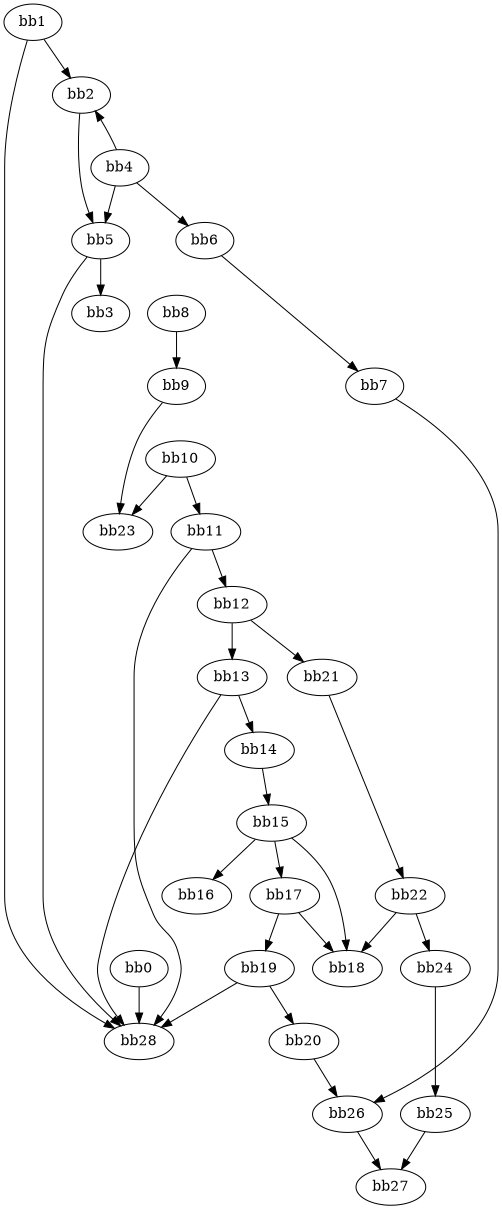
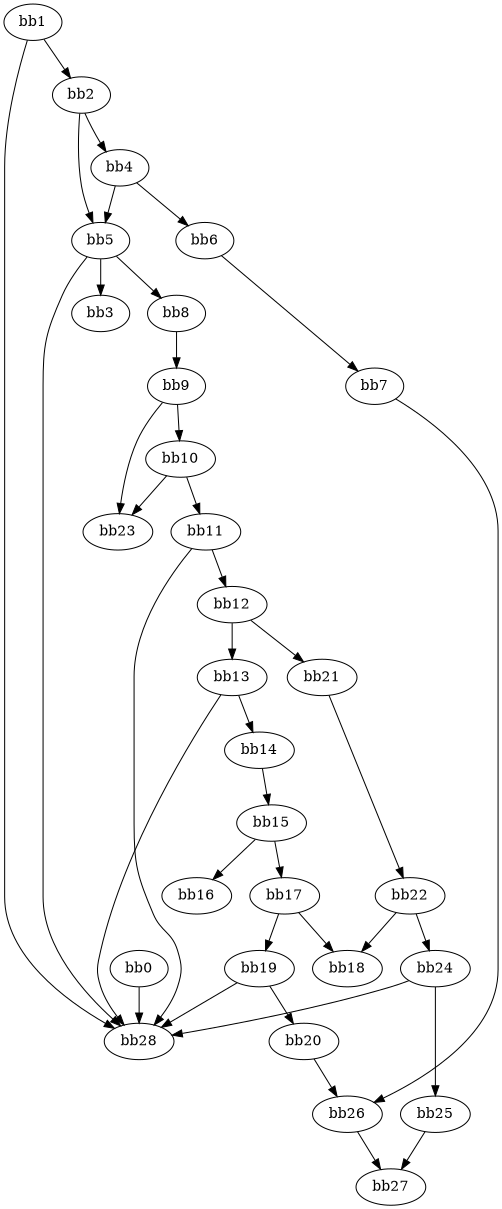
(109, 135) -> (92, 128)
none -> (135, 274)
none -> (178, 418)
(331, 883) -> none
none -> (297, 1011)
